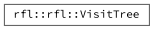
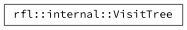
(77, 15) -> (94, 15)
